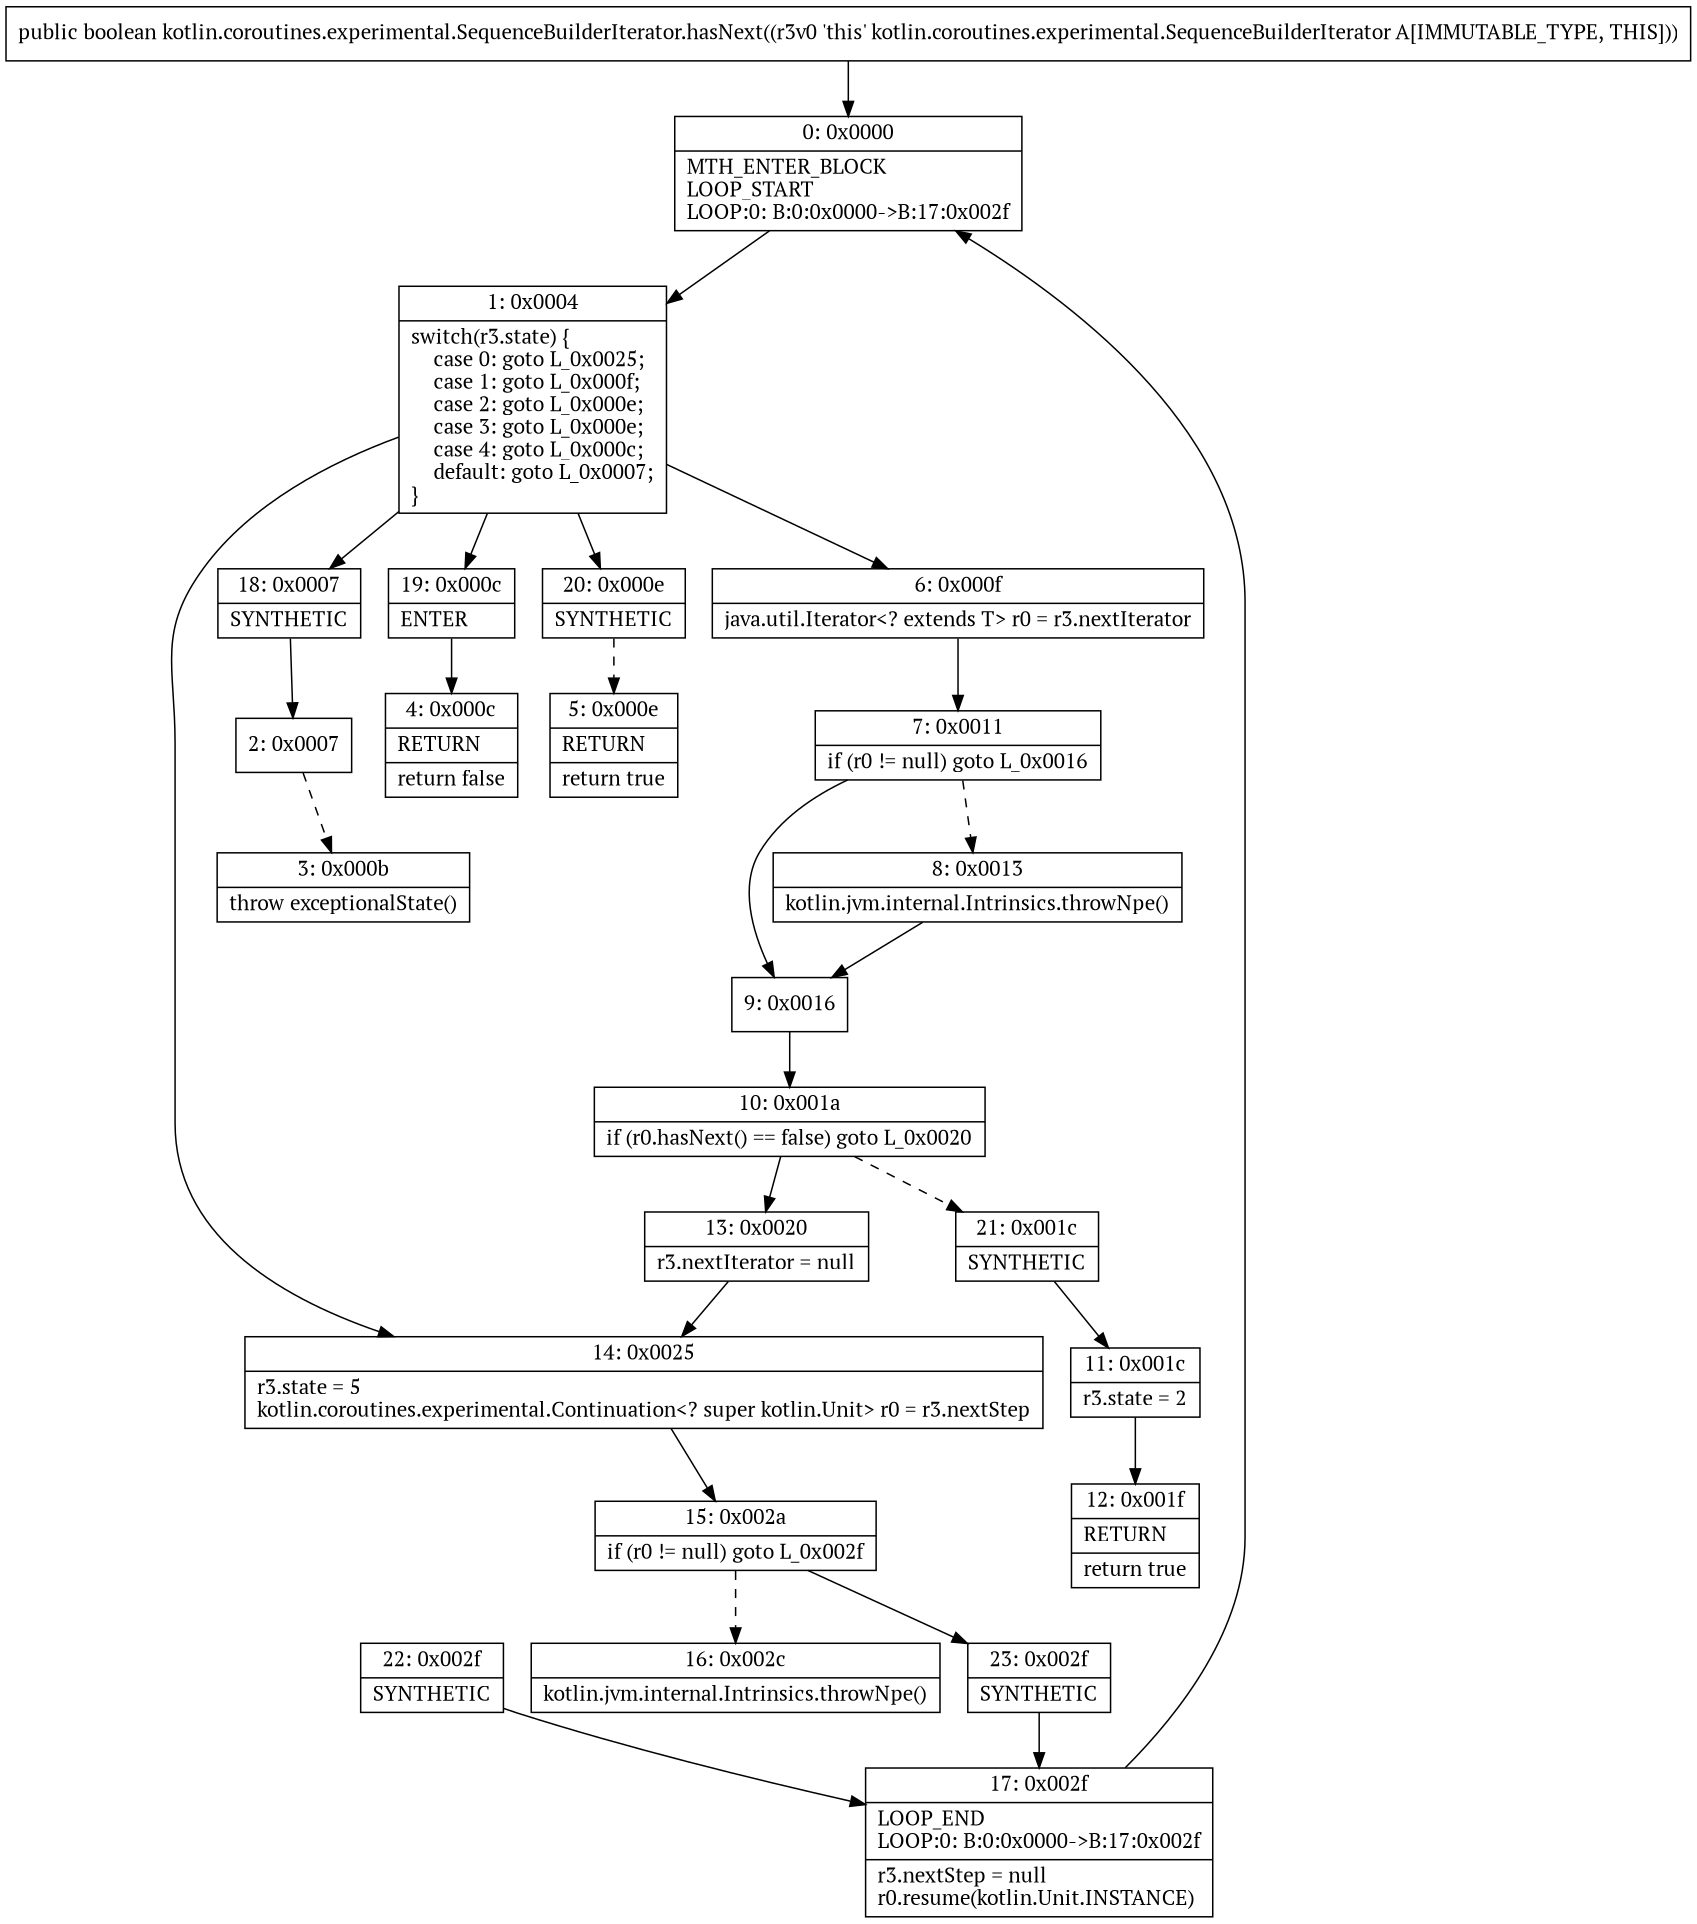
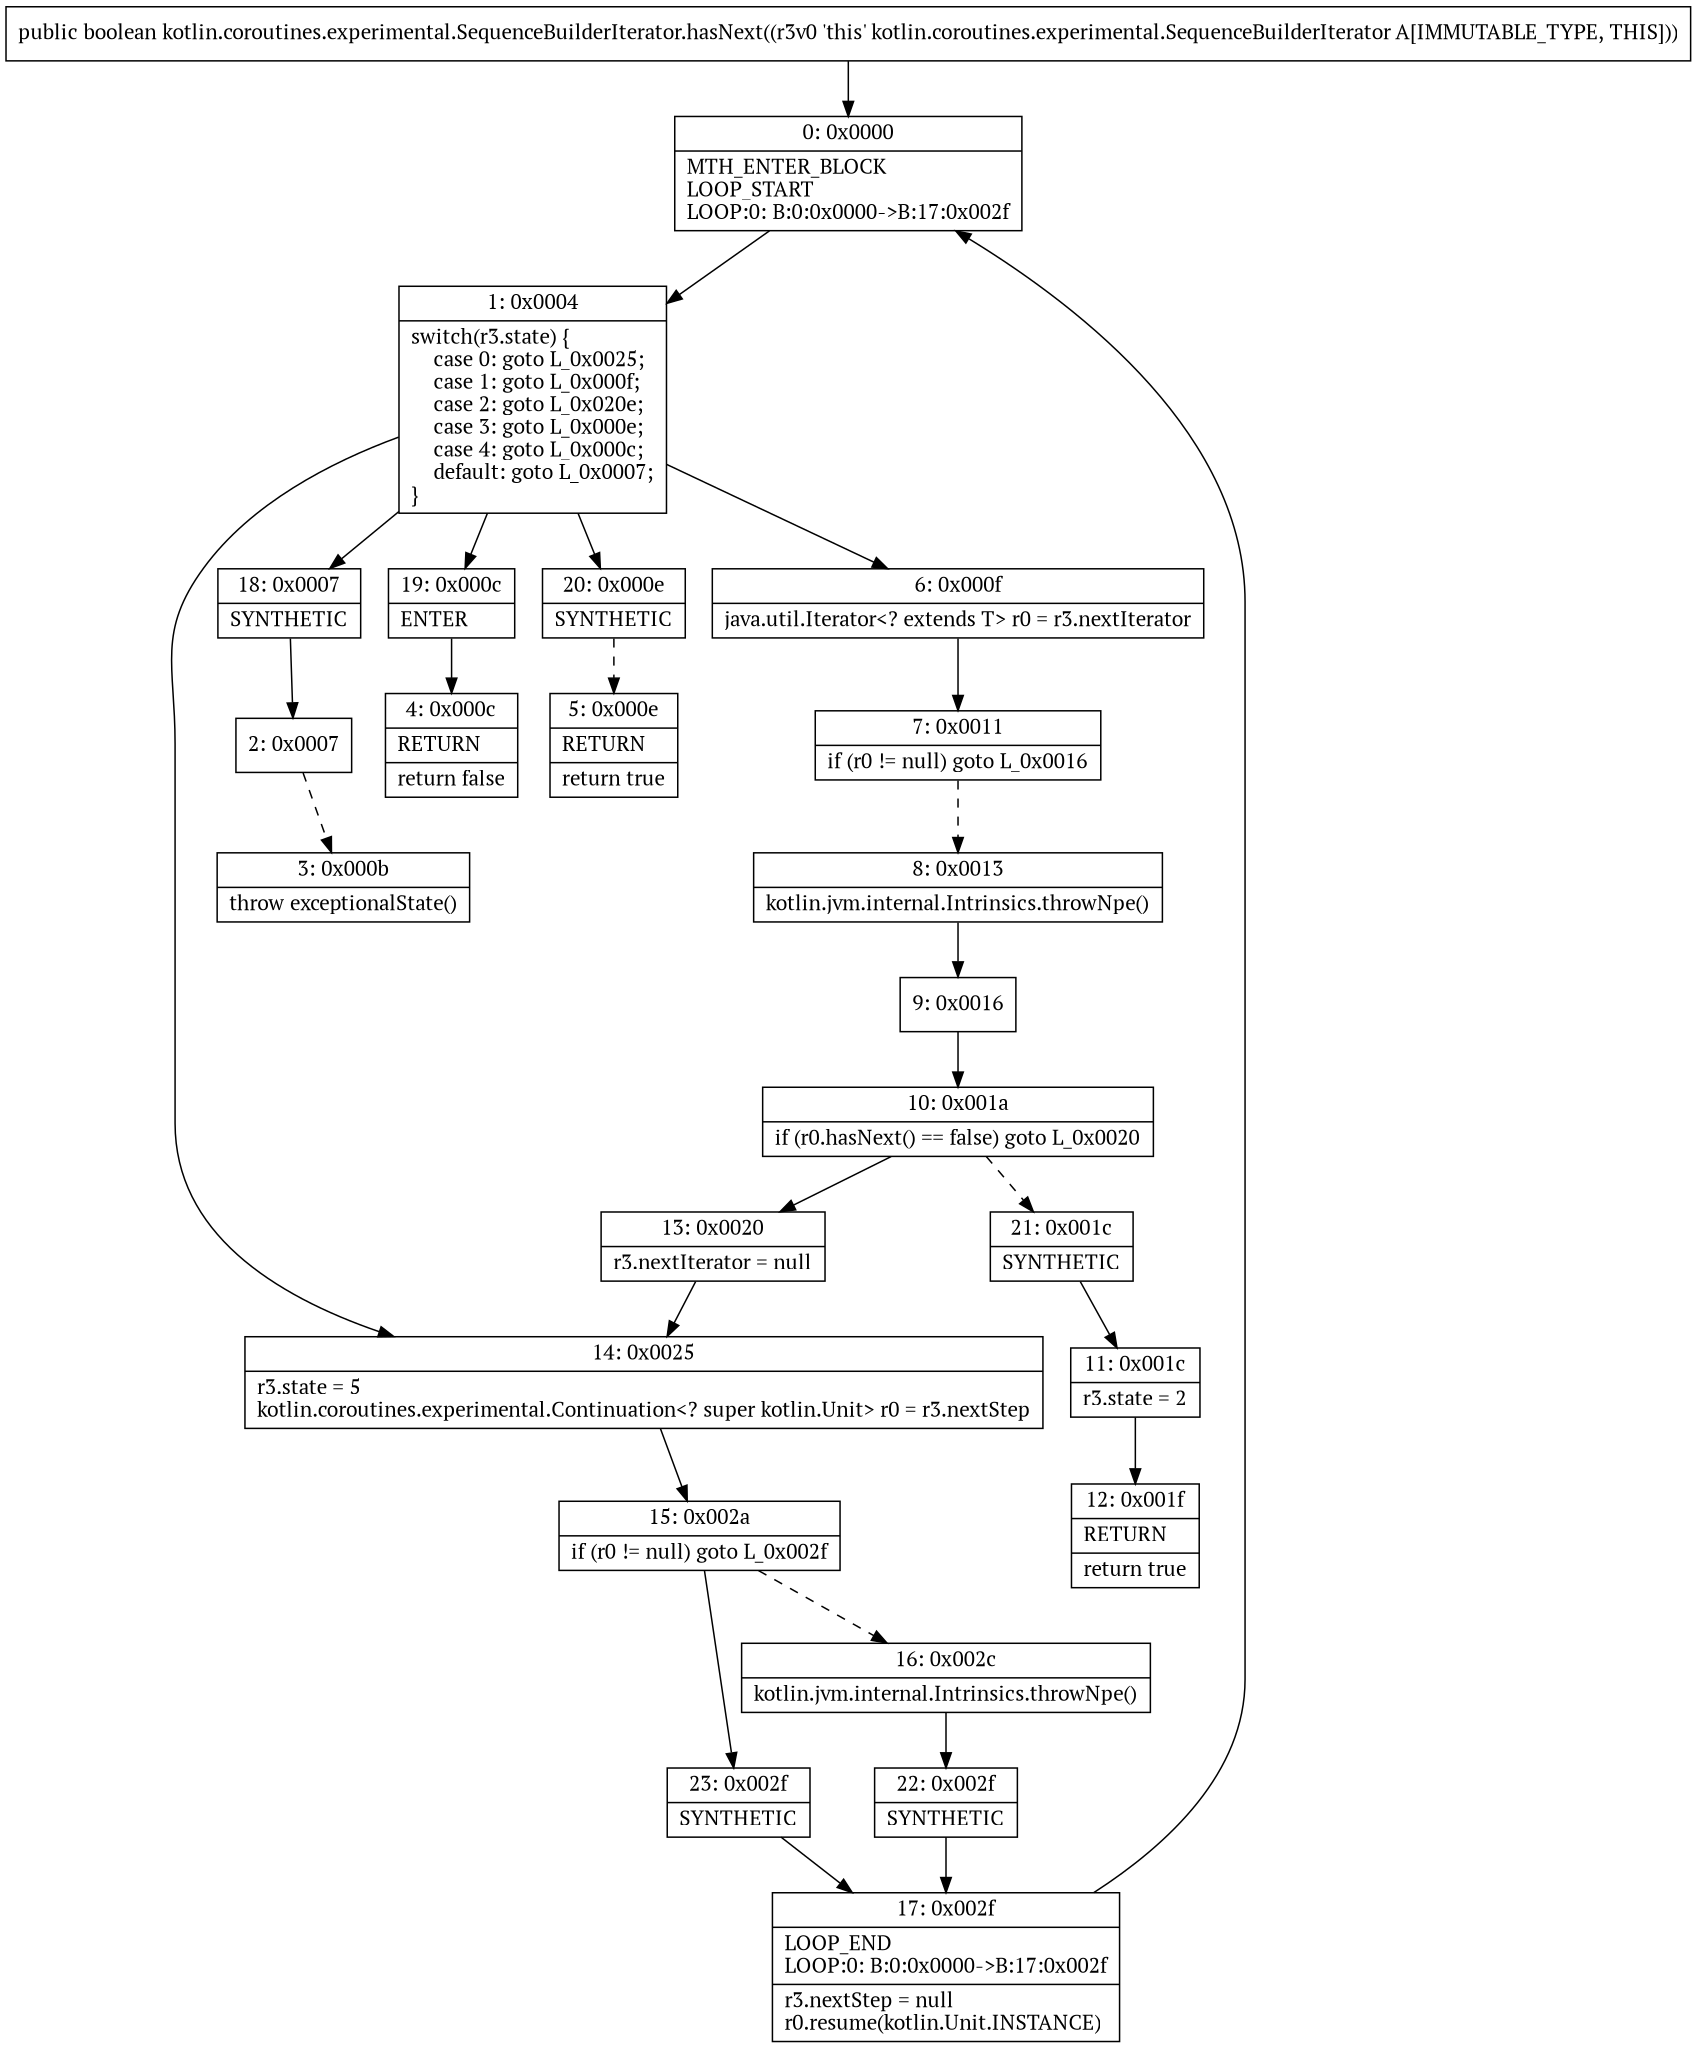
(527, 405) -> (527, 405)
(760, 852) -> none
none -> (946, 1733)
